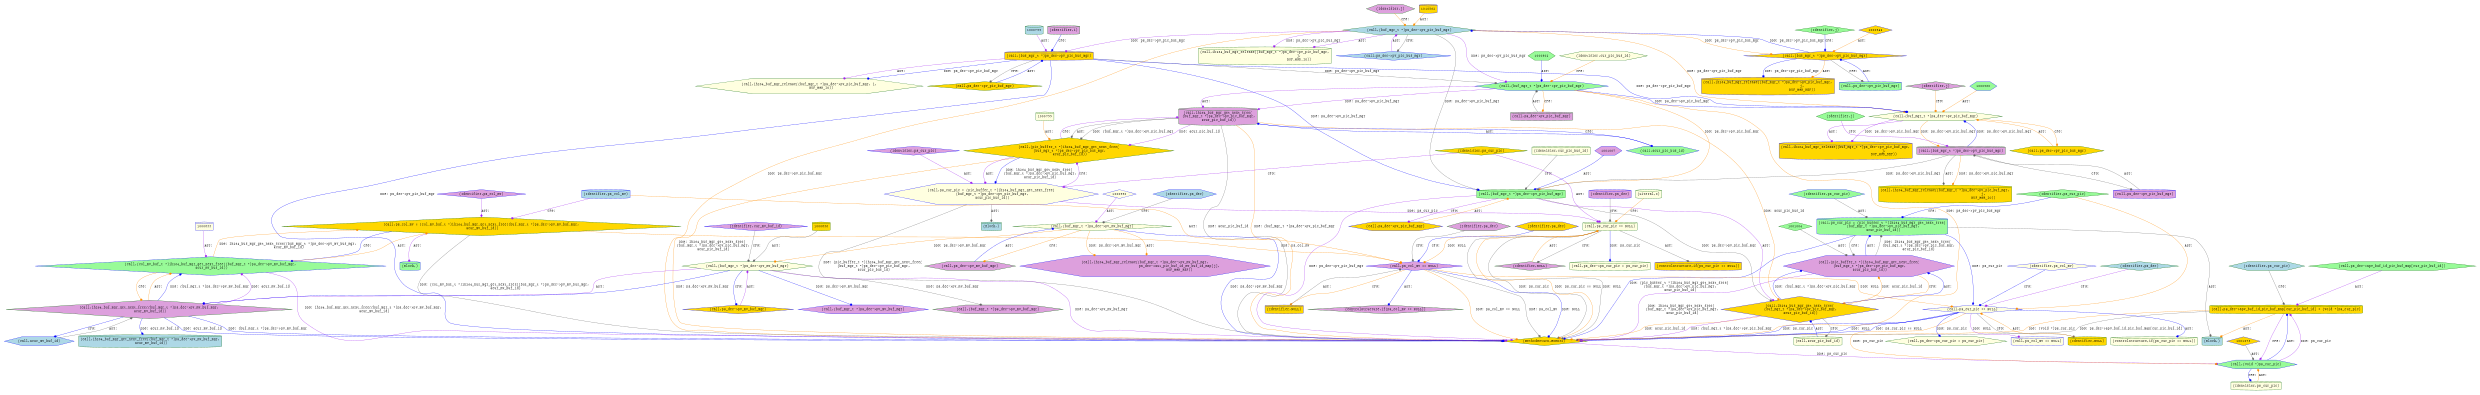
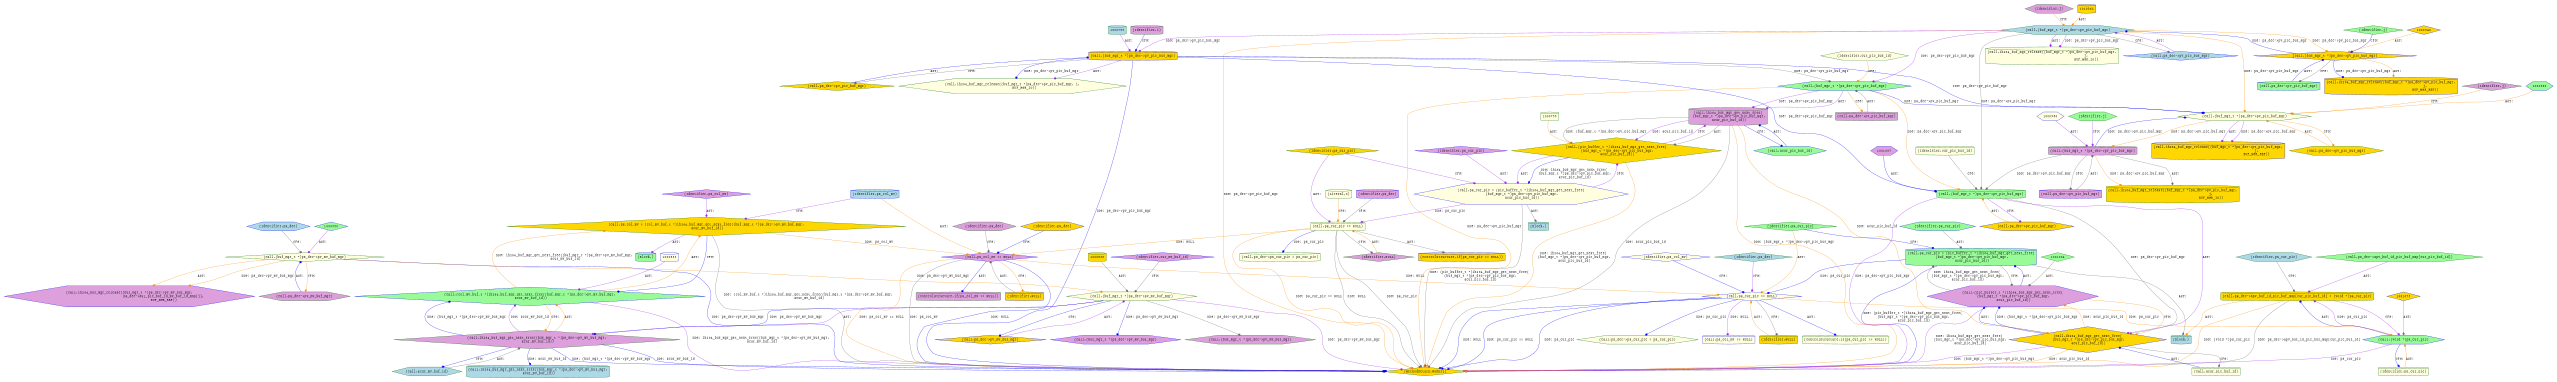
(1542, 56) -> none
none -> (2050, 116)
(1119, 194) -> (331, 226)
(1386, 309) -> (958, 296)
(39, 341) -> (427, 371)
(1892, 358) -> (1930, 368)
